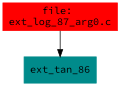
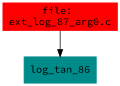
(60, 70) -> (60, 70)
